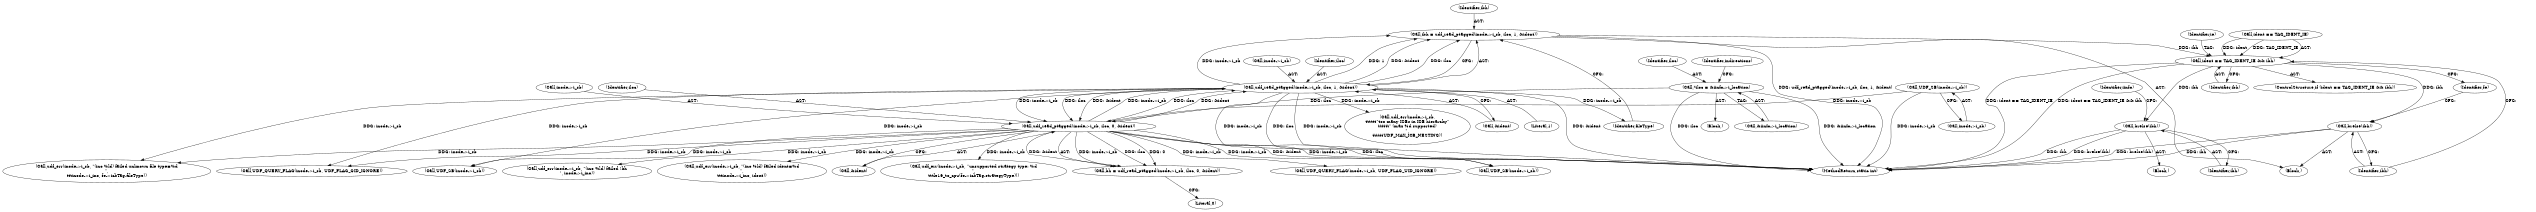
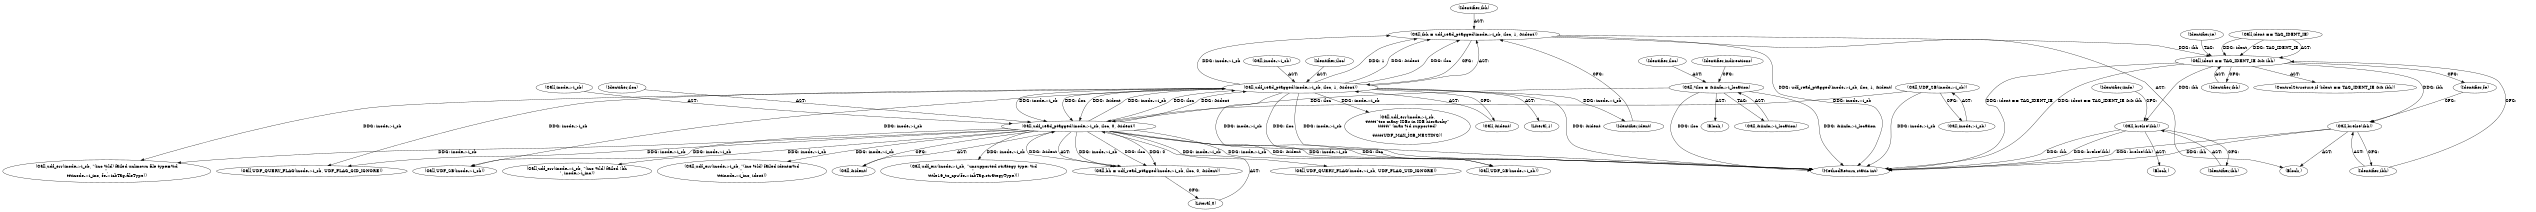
(1472, 95) -> (1462, 91)
(1634, 126) -> (1634, 126)
none -> (1202, 155)
